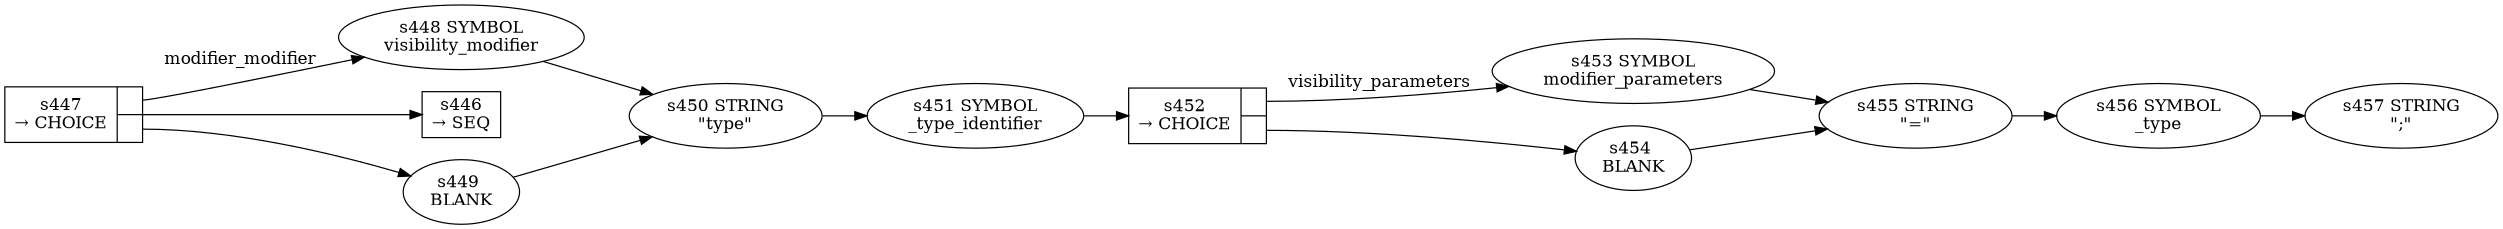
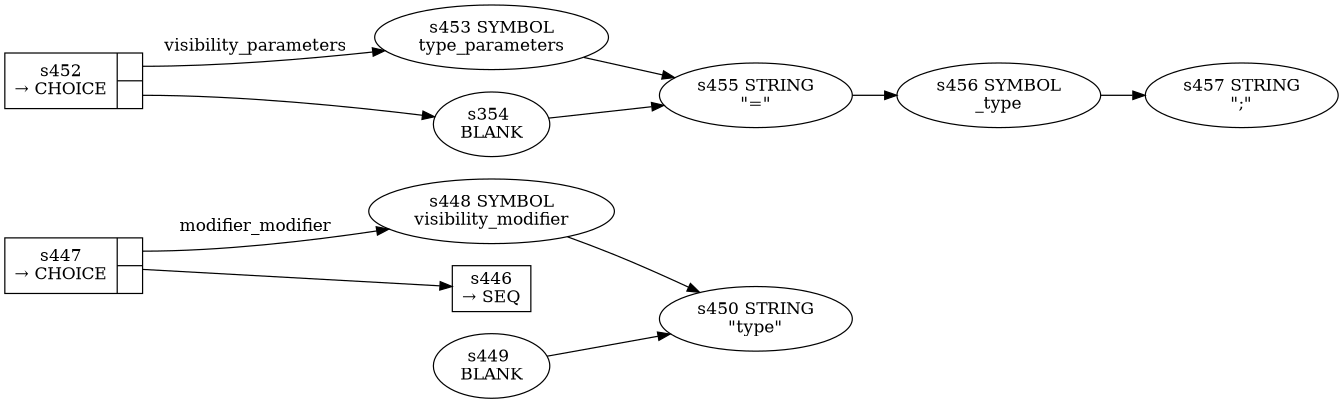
(1633, 71) -> (492, 37)
(975, 116) -> none
(272, 142) -> none
(1633, 158) -> (492, 124)
